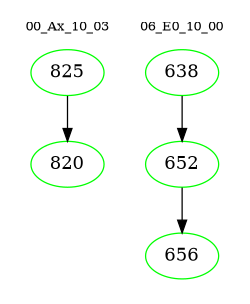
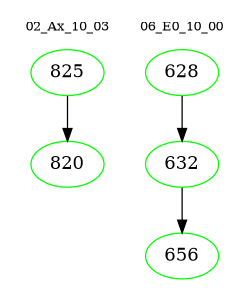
(68, 27) -> (68, 27)
(182, 73) -> (182, 73)
(182, 164) -> (182, 164)
